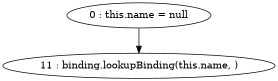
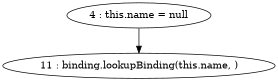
(139, 15) -> (139, 15)
